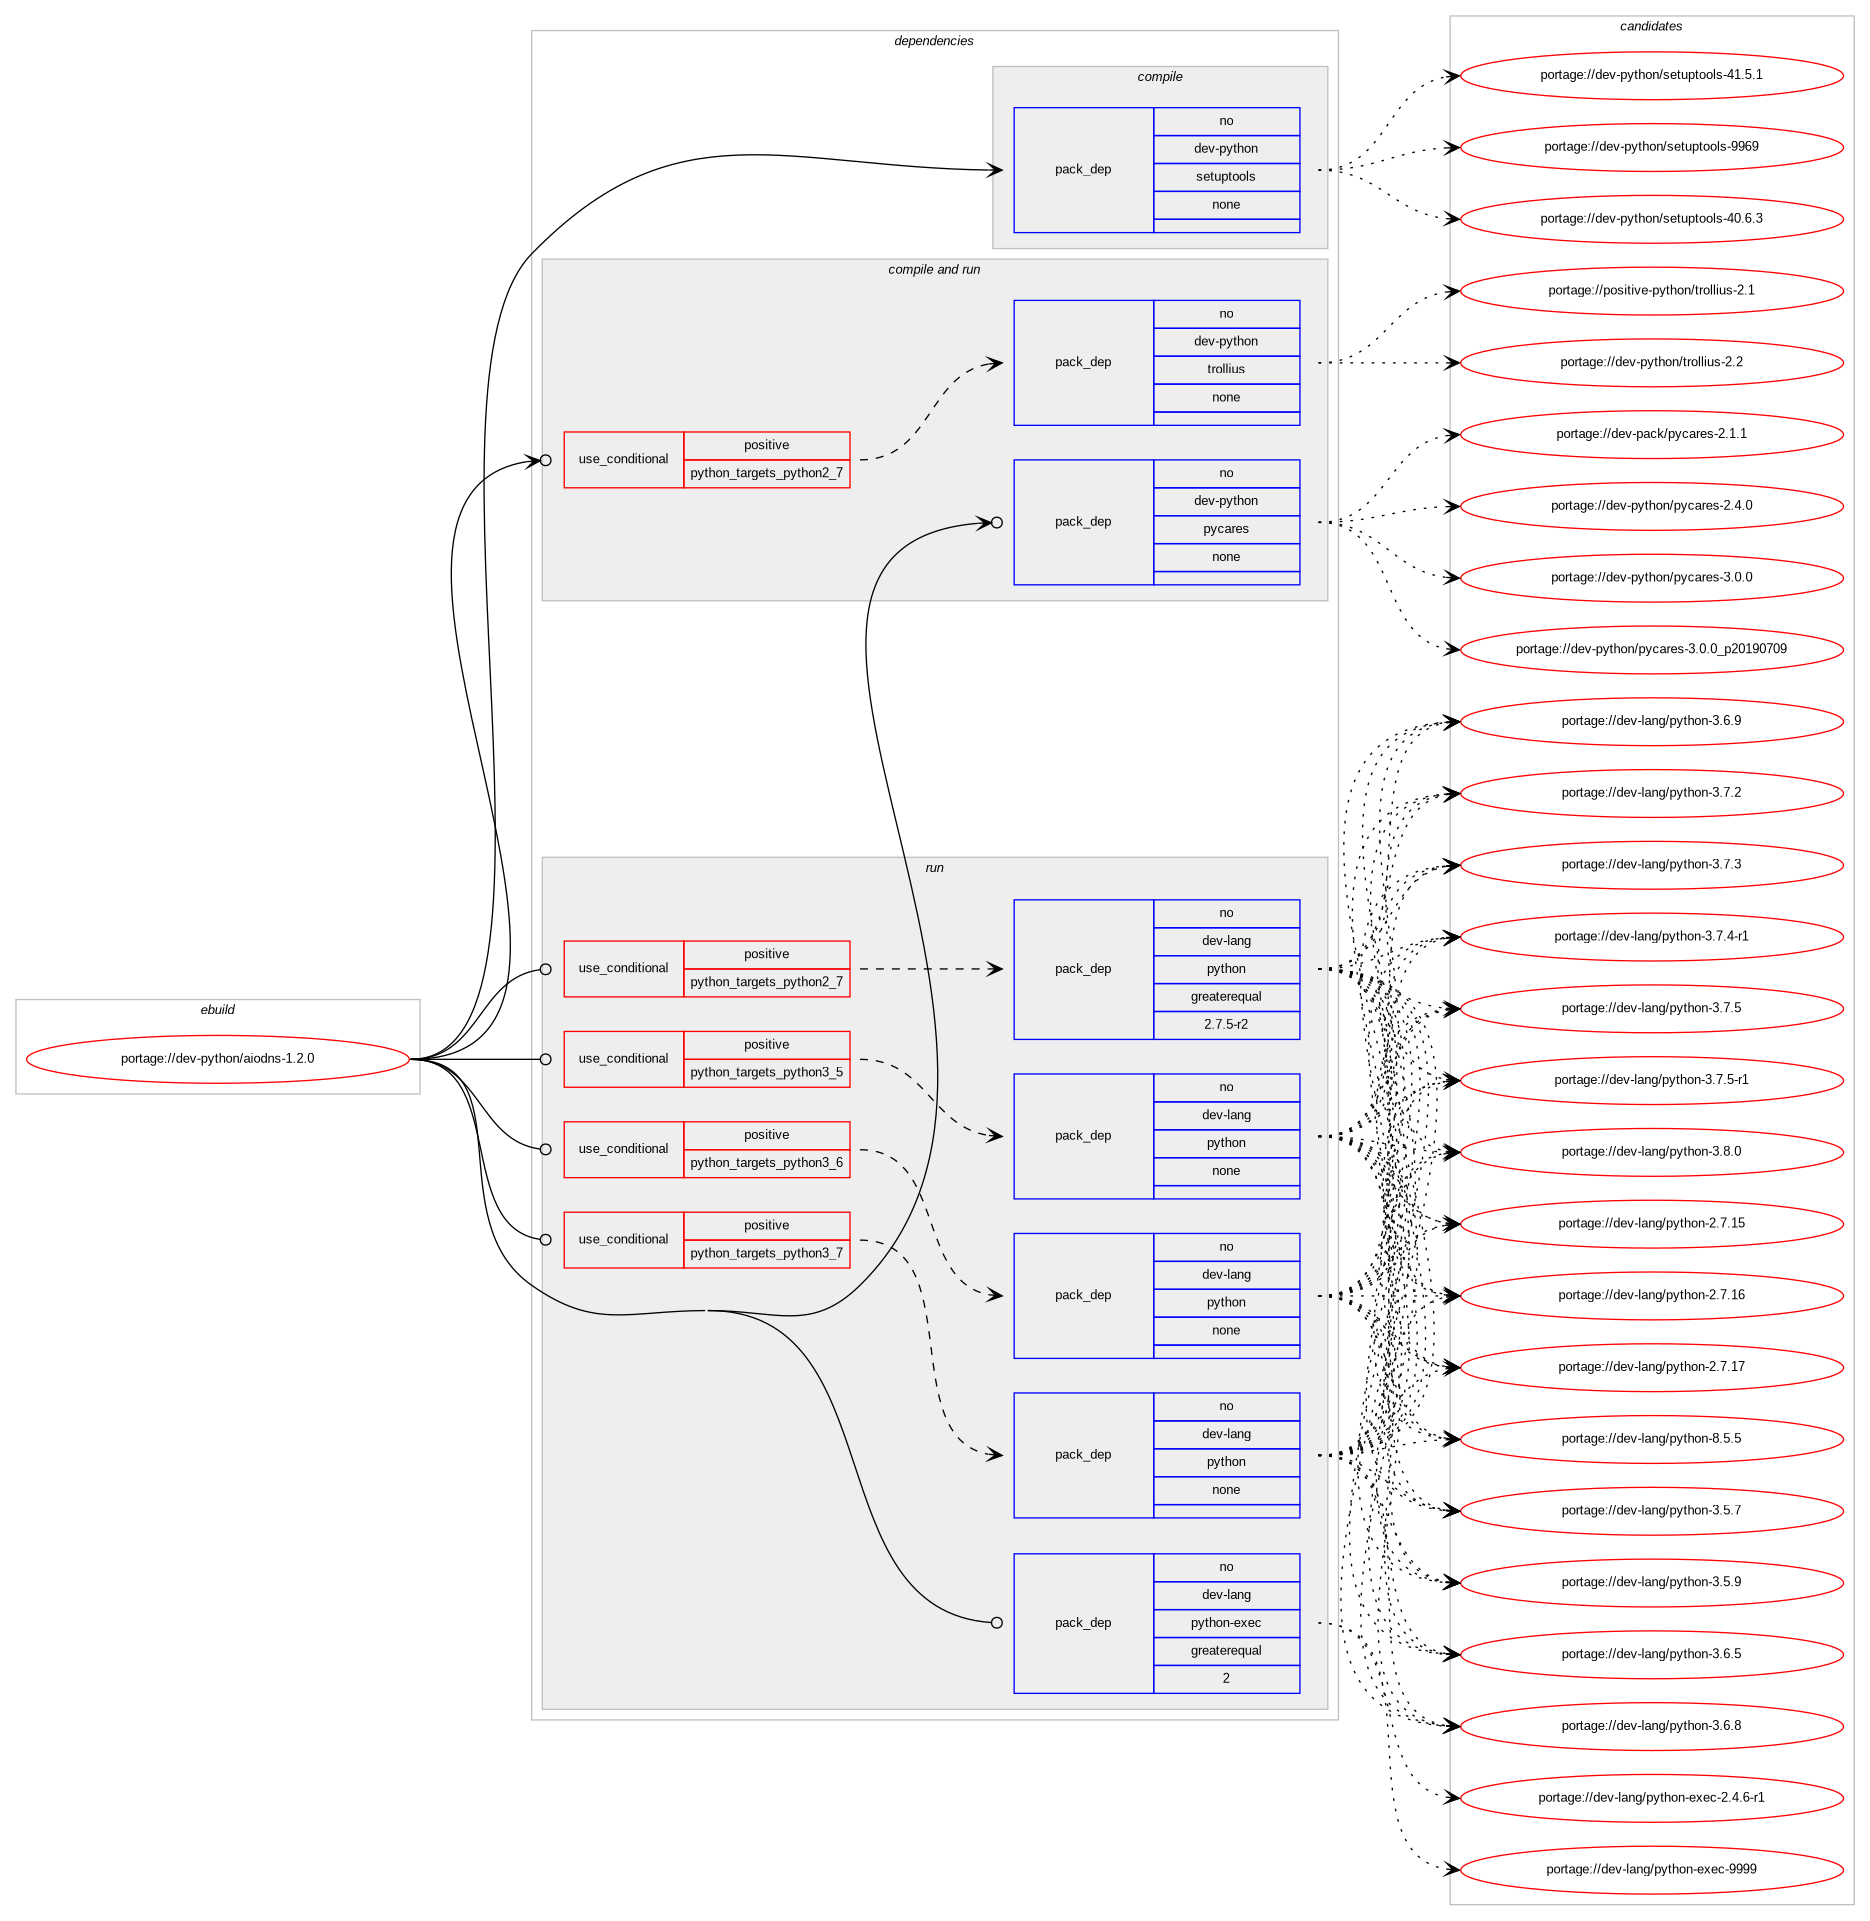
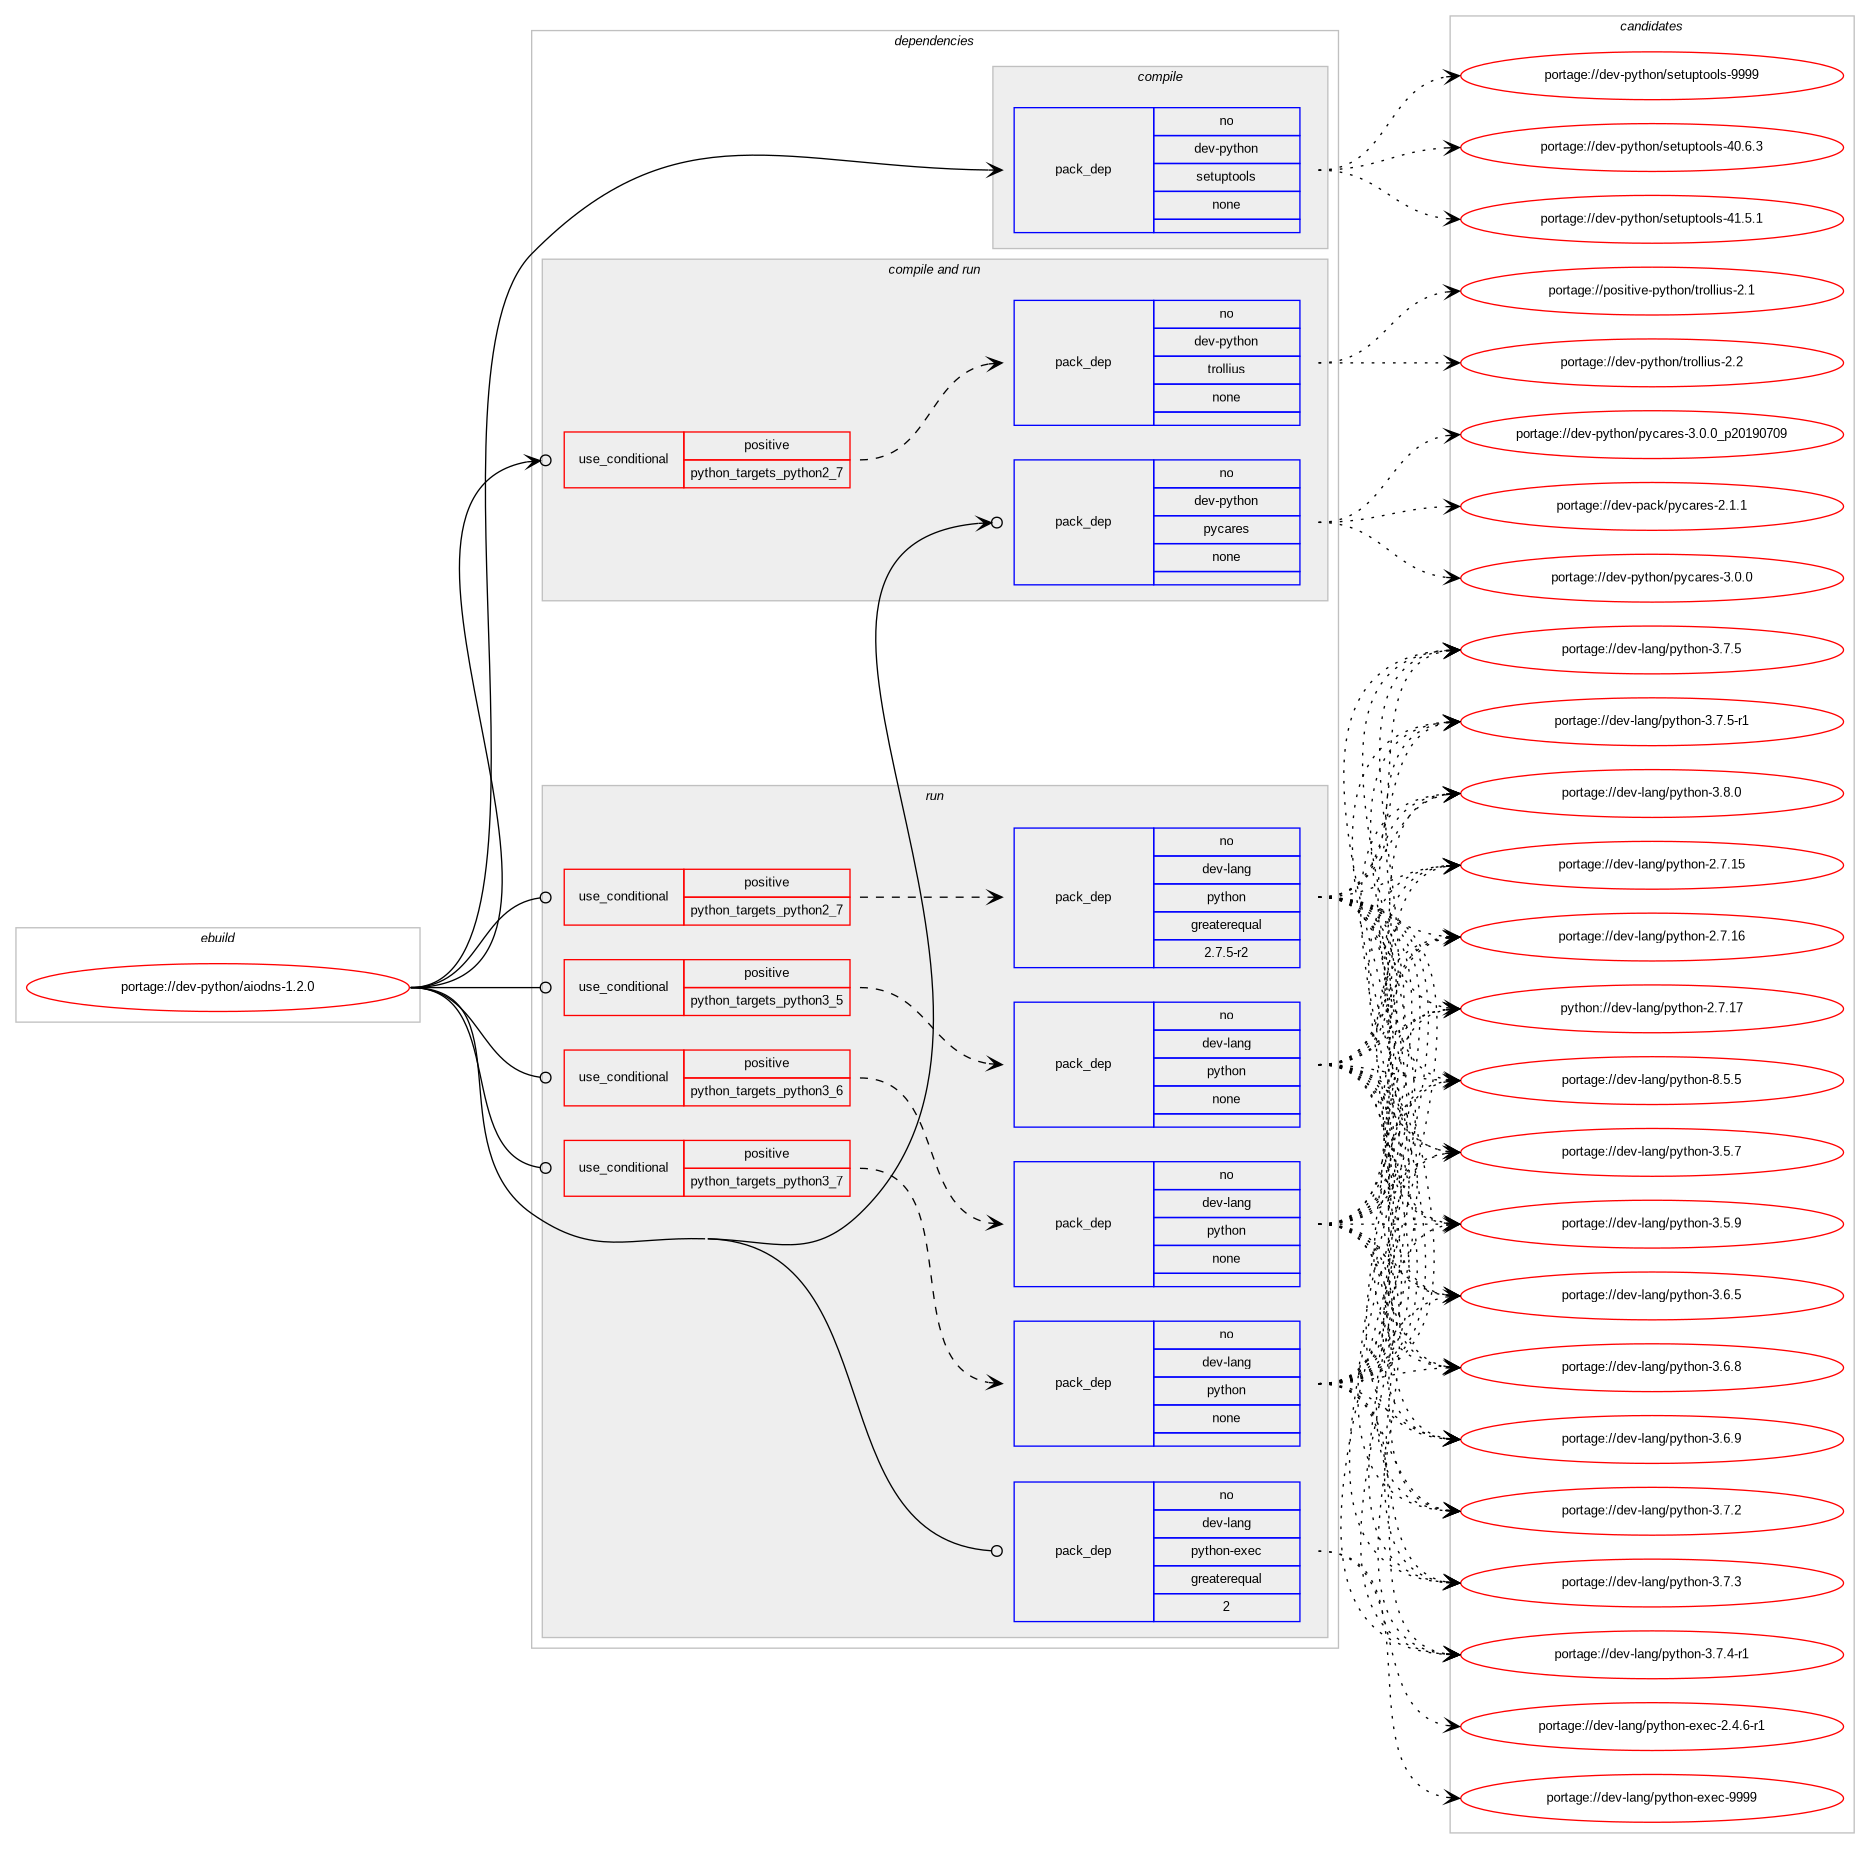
(1652, 148) -> (1652, 76)
(1652, 506) -> none
(1652, 1368) -> (1652, 1009)
